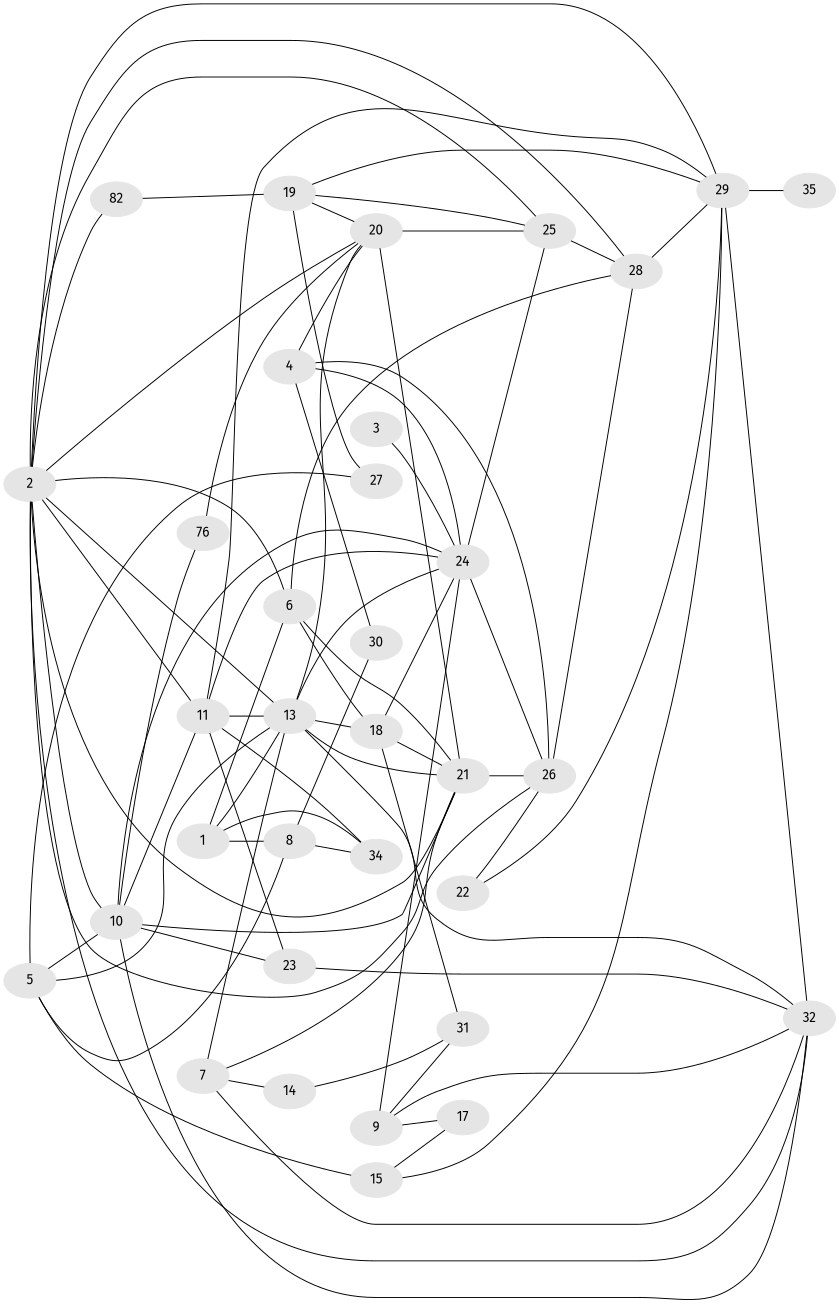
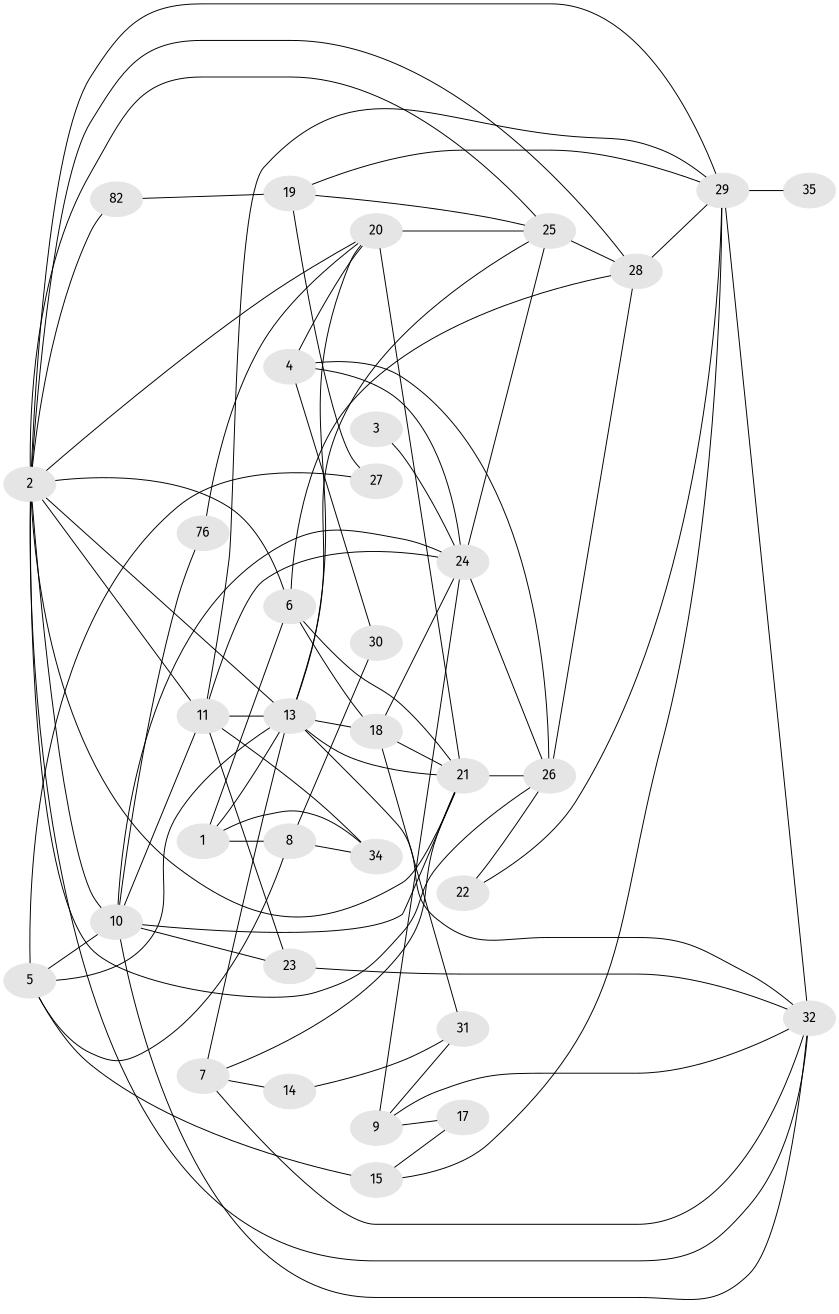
(333, 212) -> none
(351, 616) -> (333, 444)
